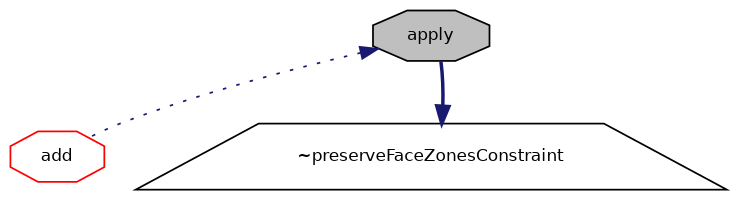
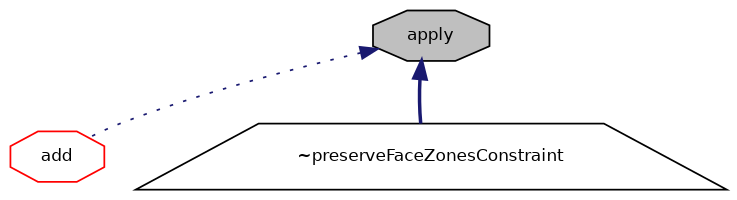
(443, 84) -> (420, 101)
